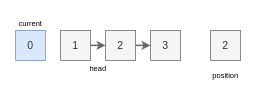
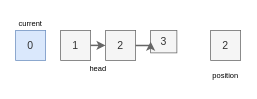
(165, 45) -> (164, 42)
